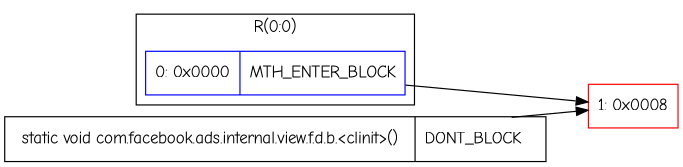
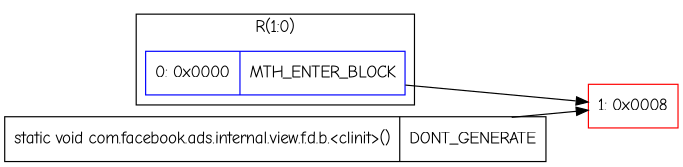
(275, 28) -> (275, 28)
(473, 139) -> (473, 139)
